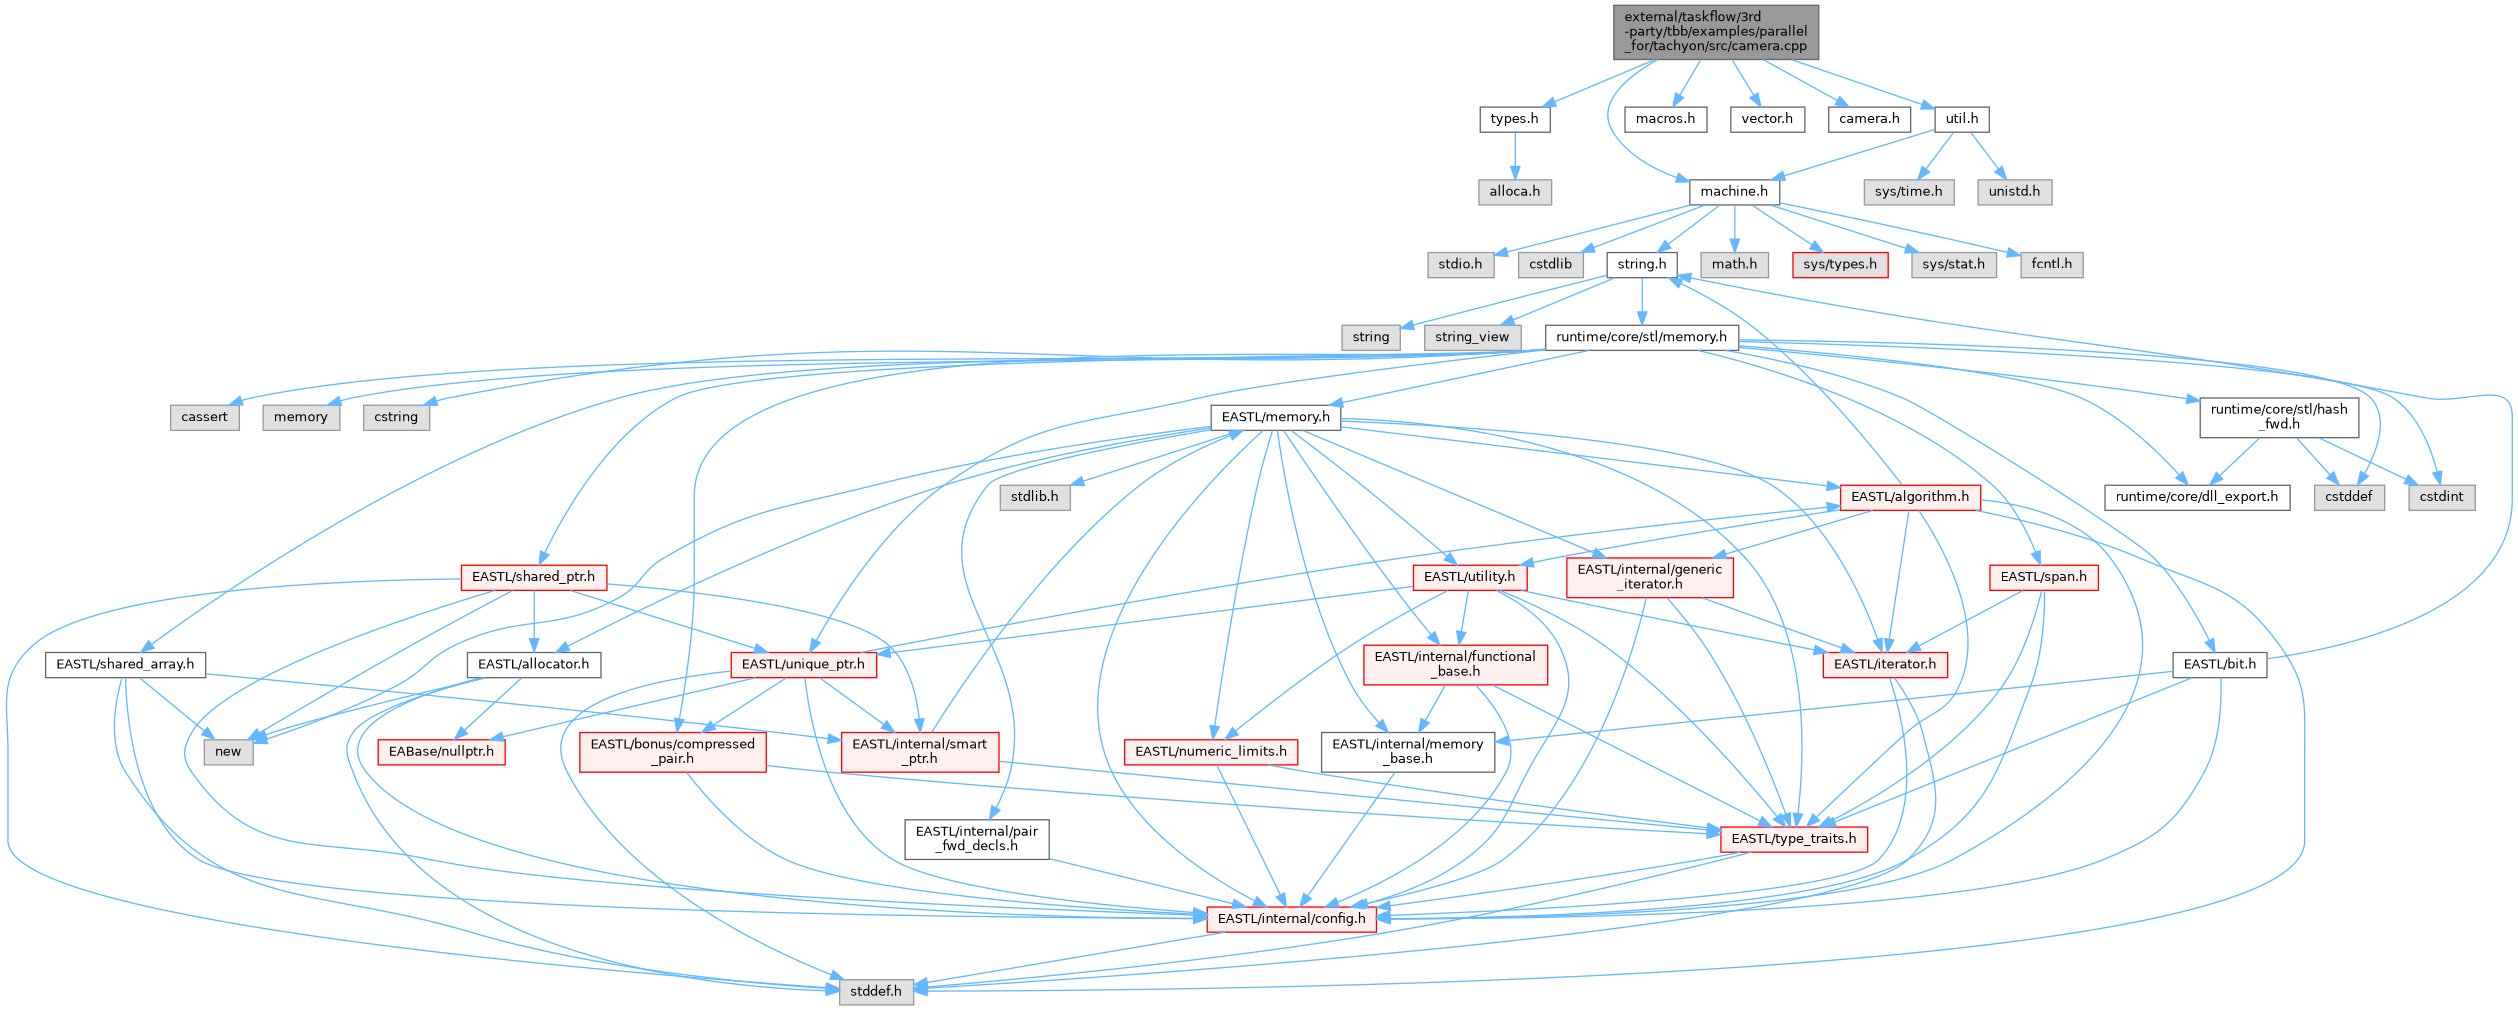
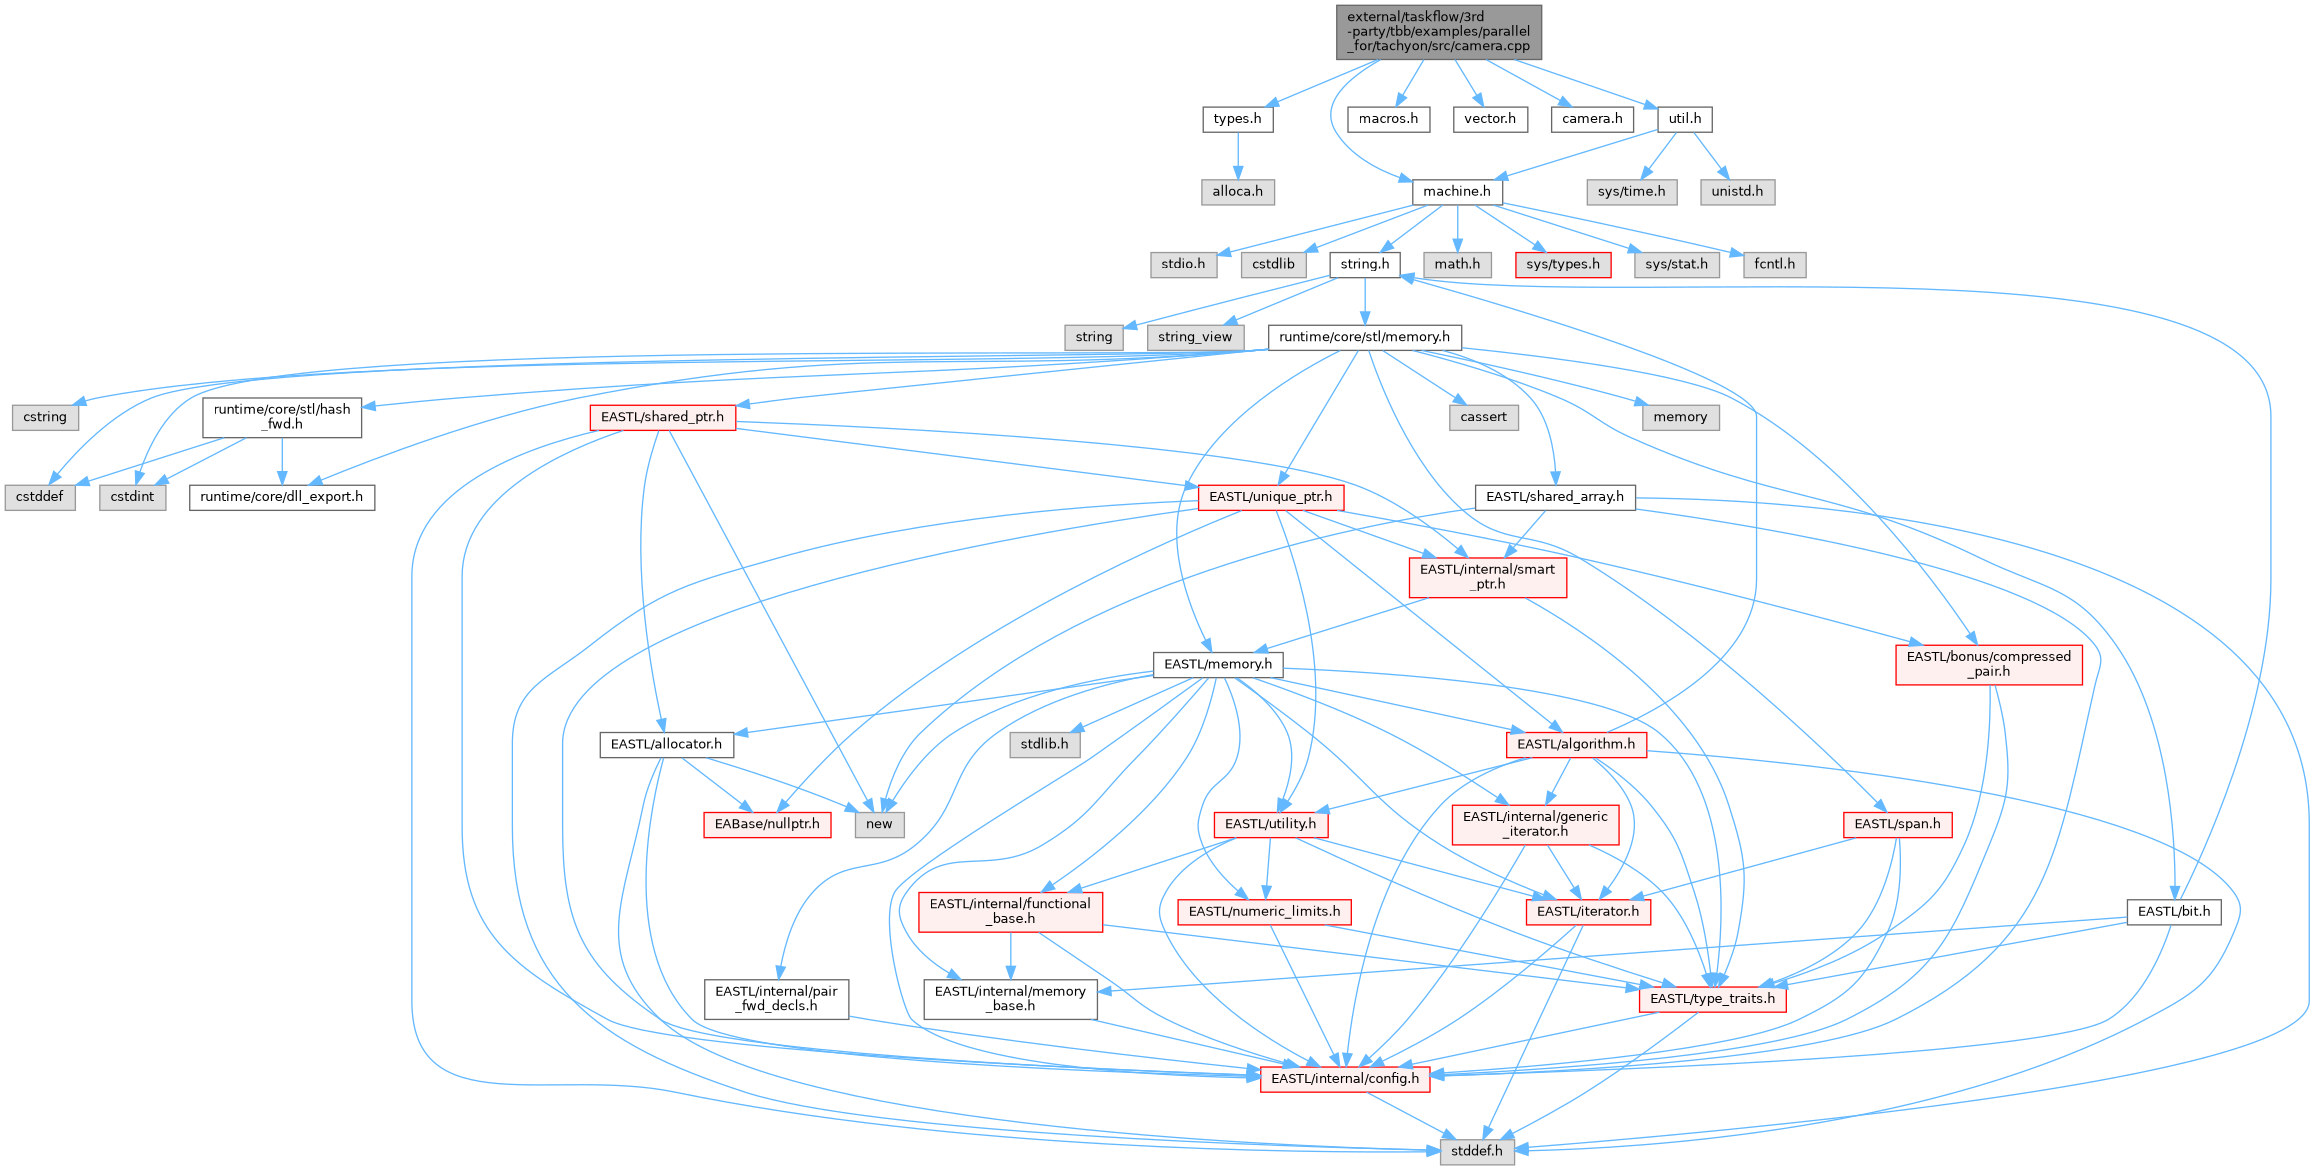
(1152, 620) -> (1313, 656)
